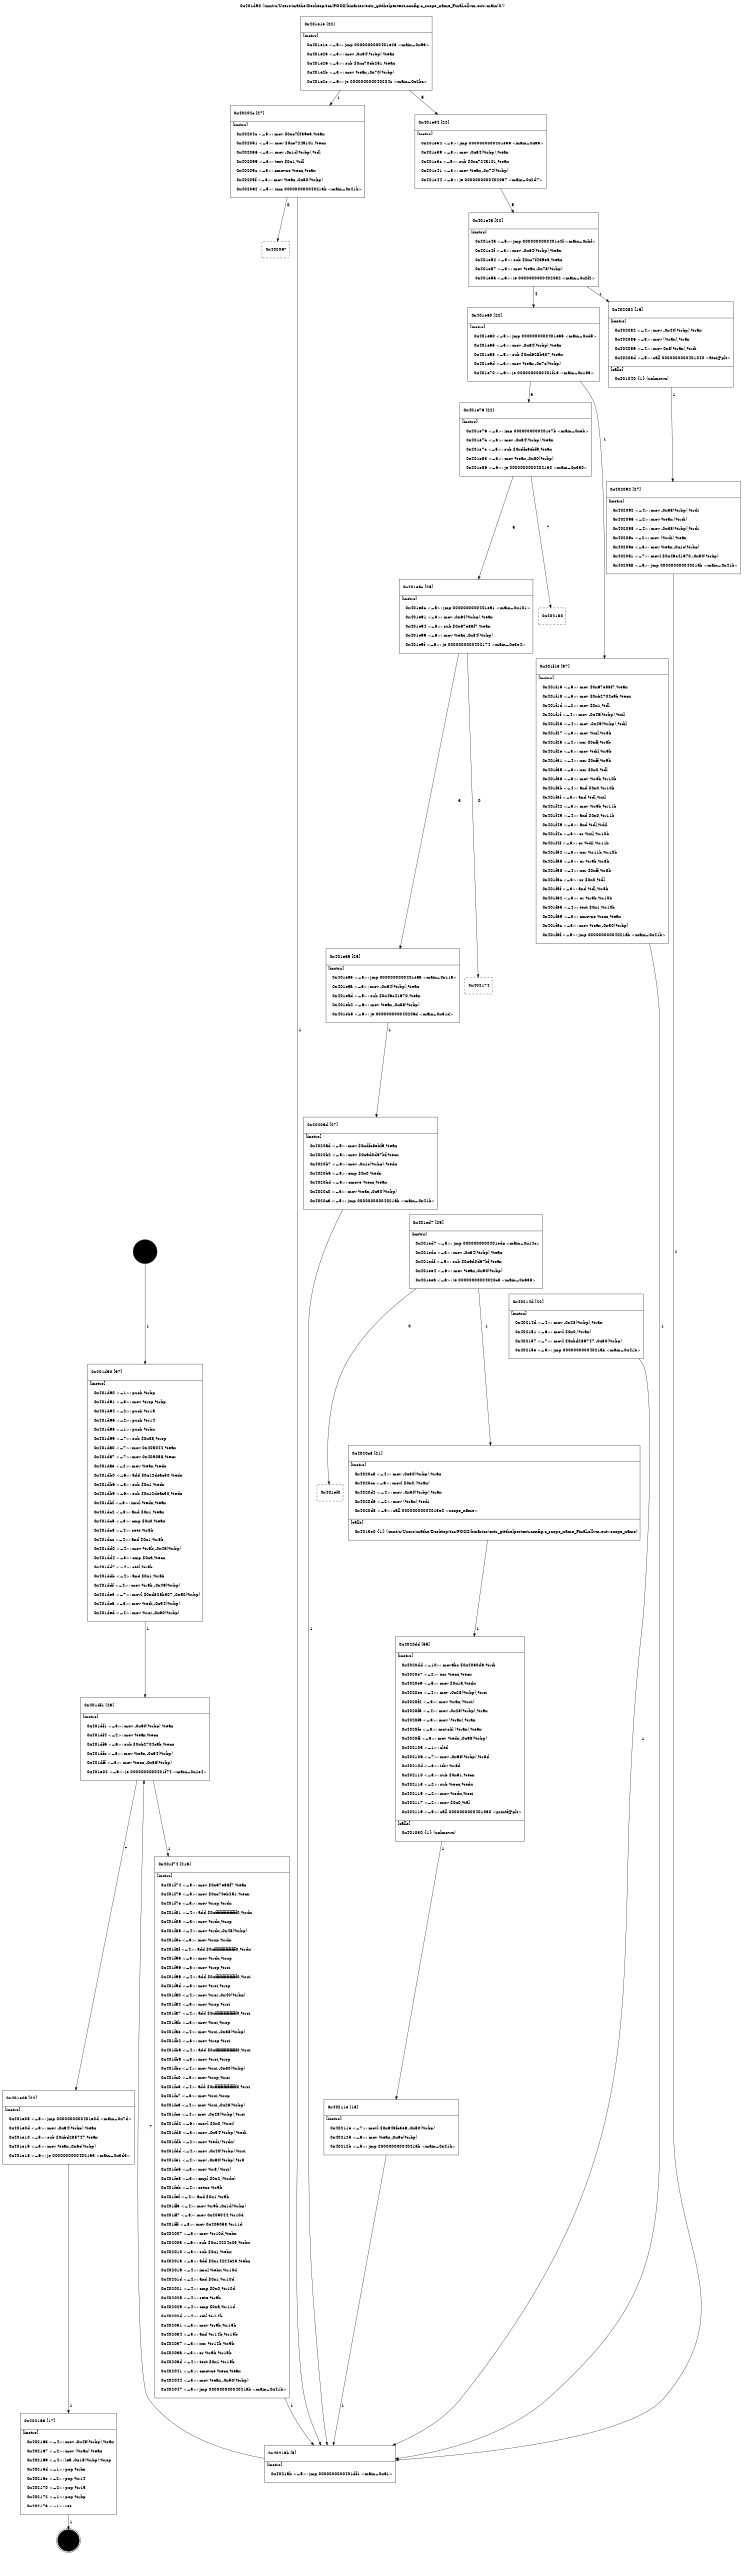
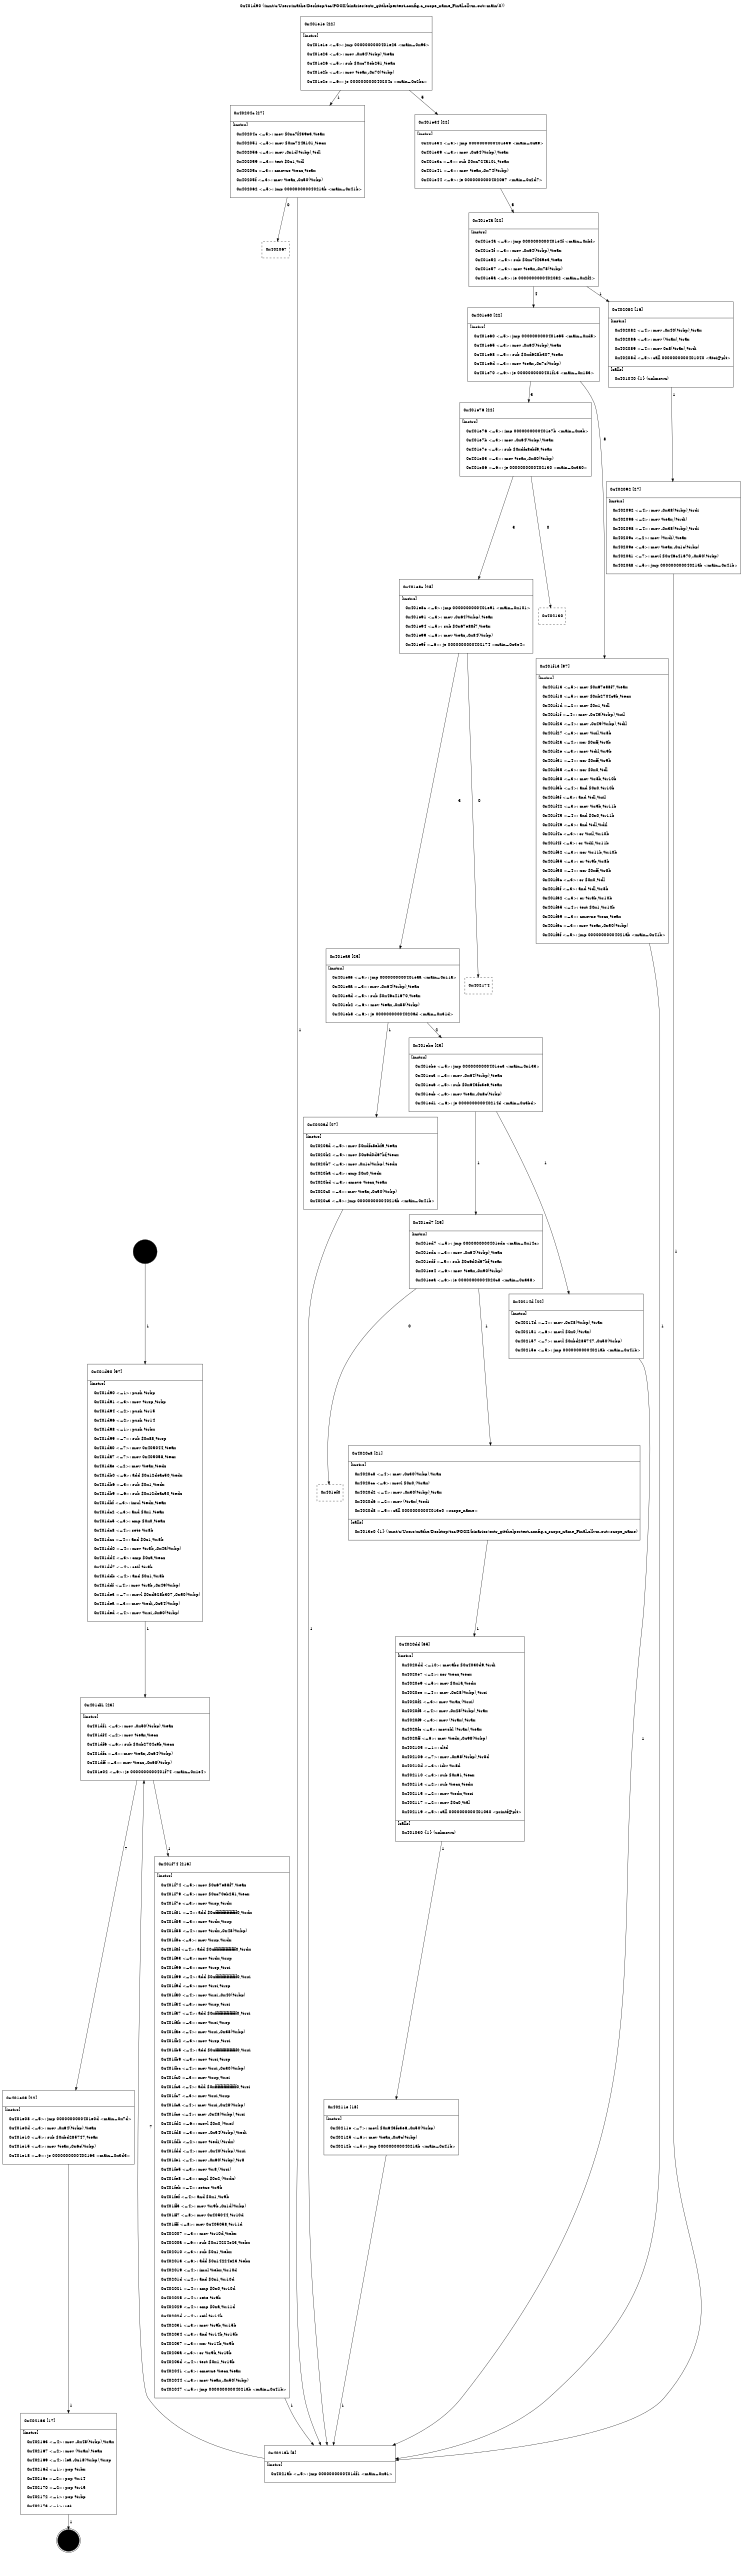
(604, 439) -> (604, 439)
(547, 528) -> (547, 528)
none -> (476, 1075)
